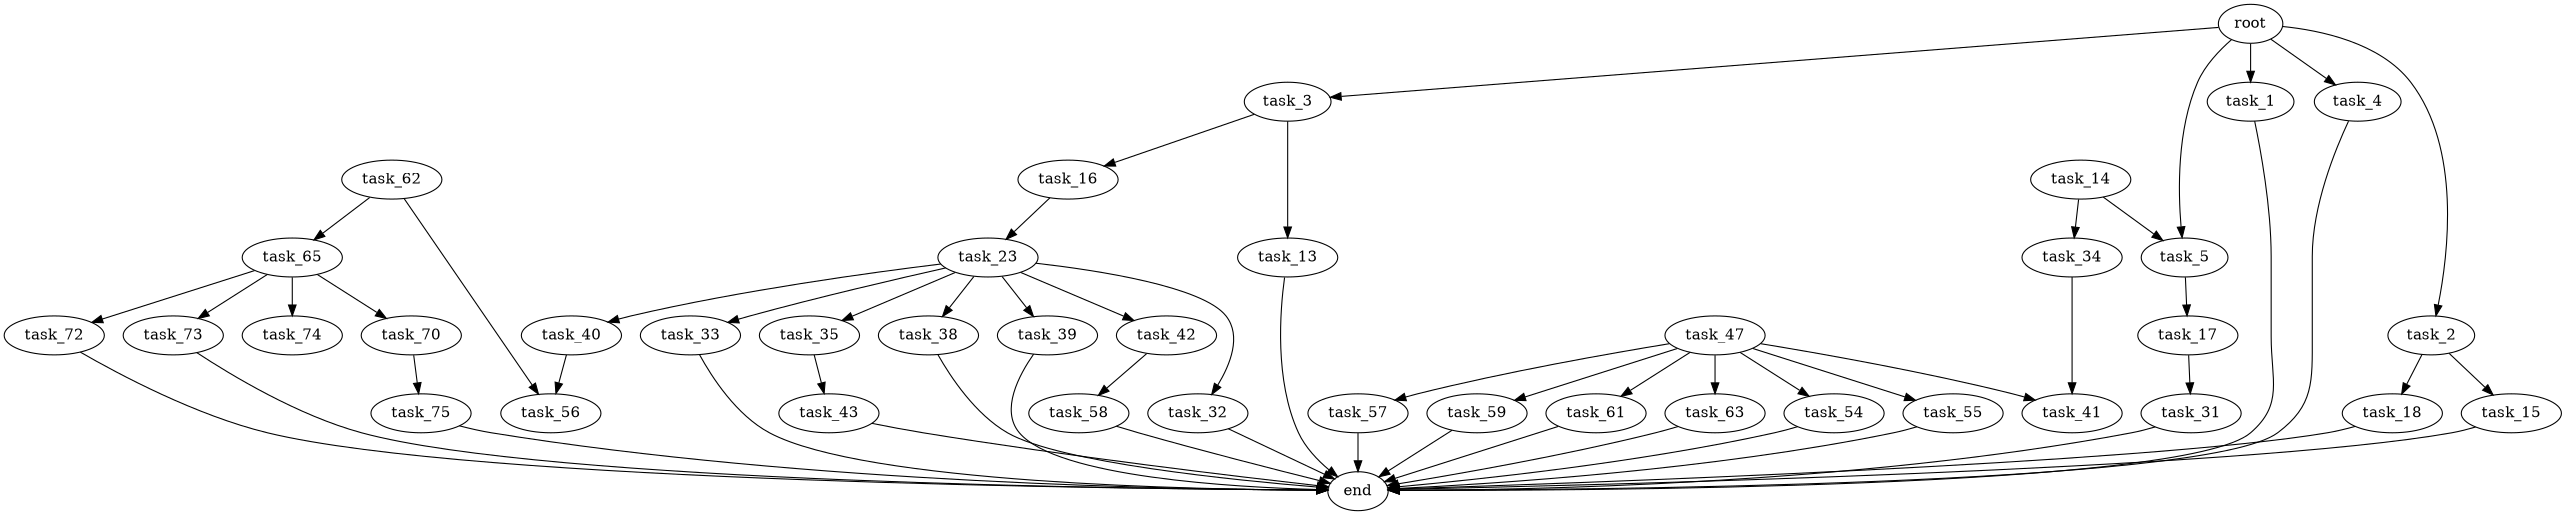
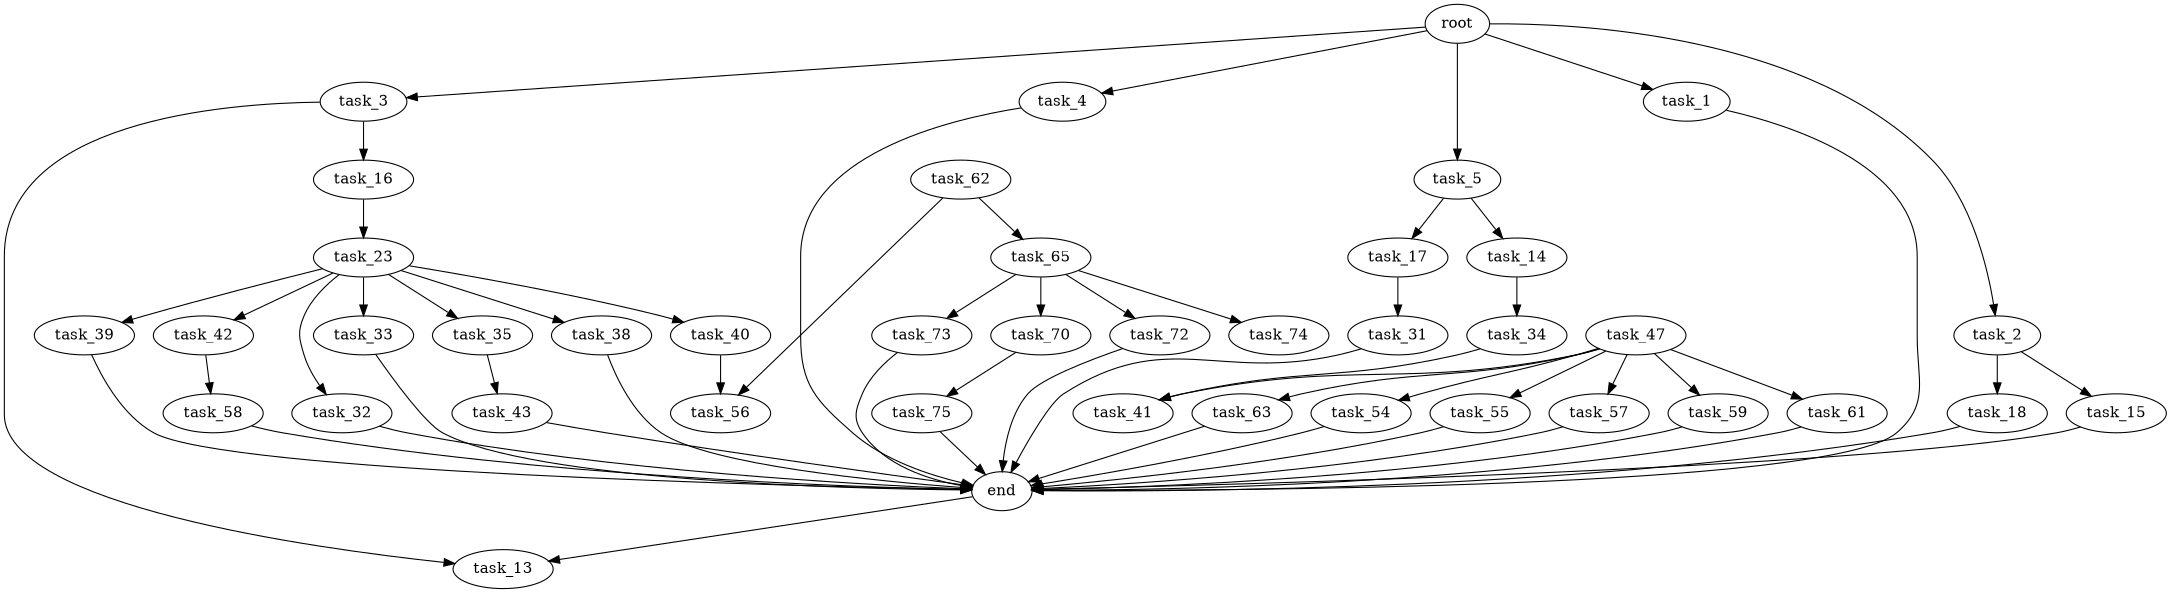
(2128, 216) -> (1484, 214)
(1284, 380) -> (766, 528)
